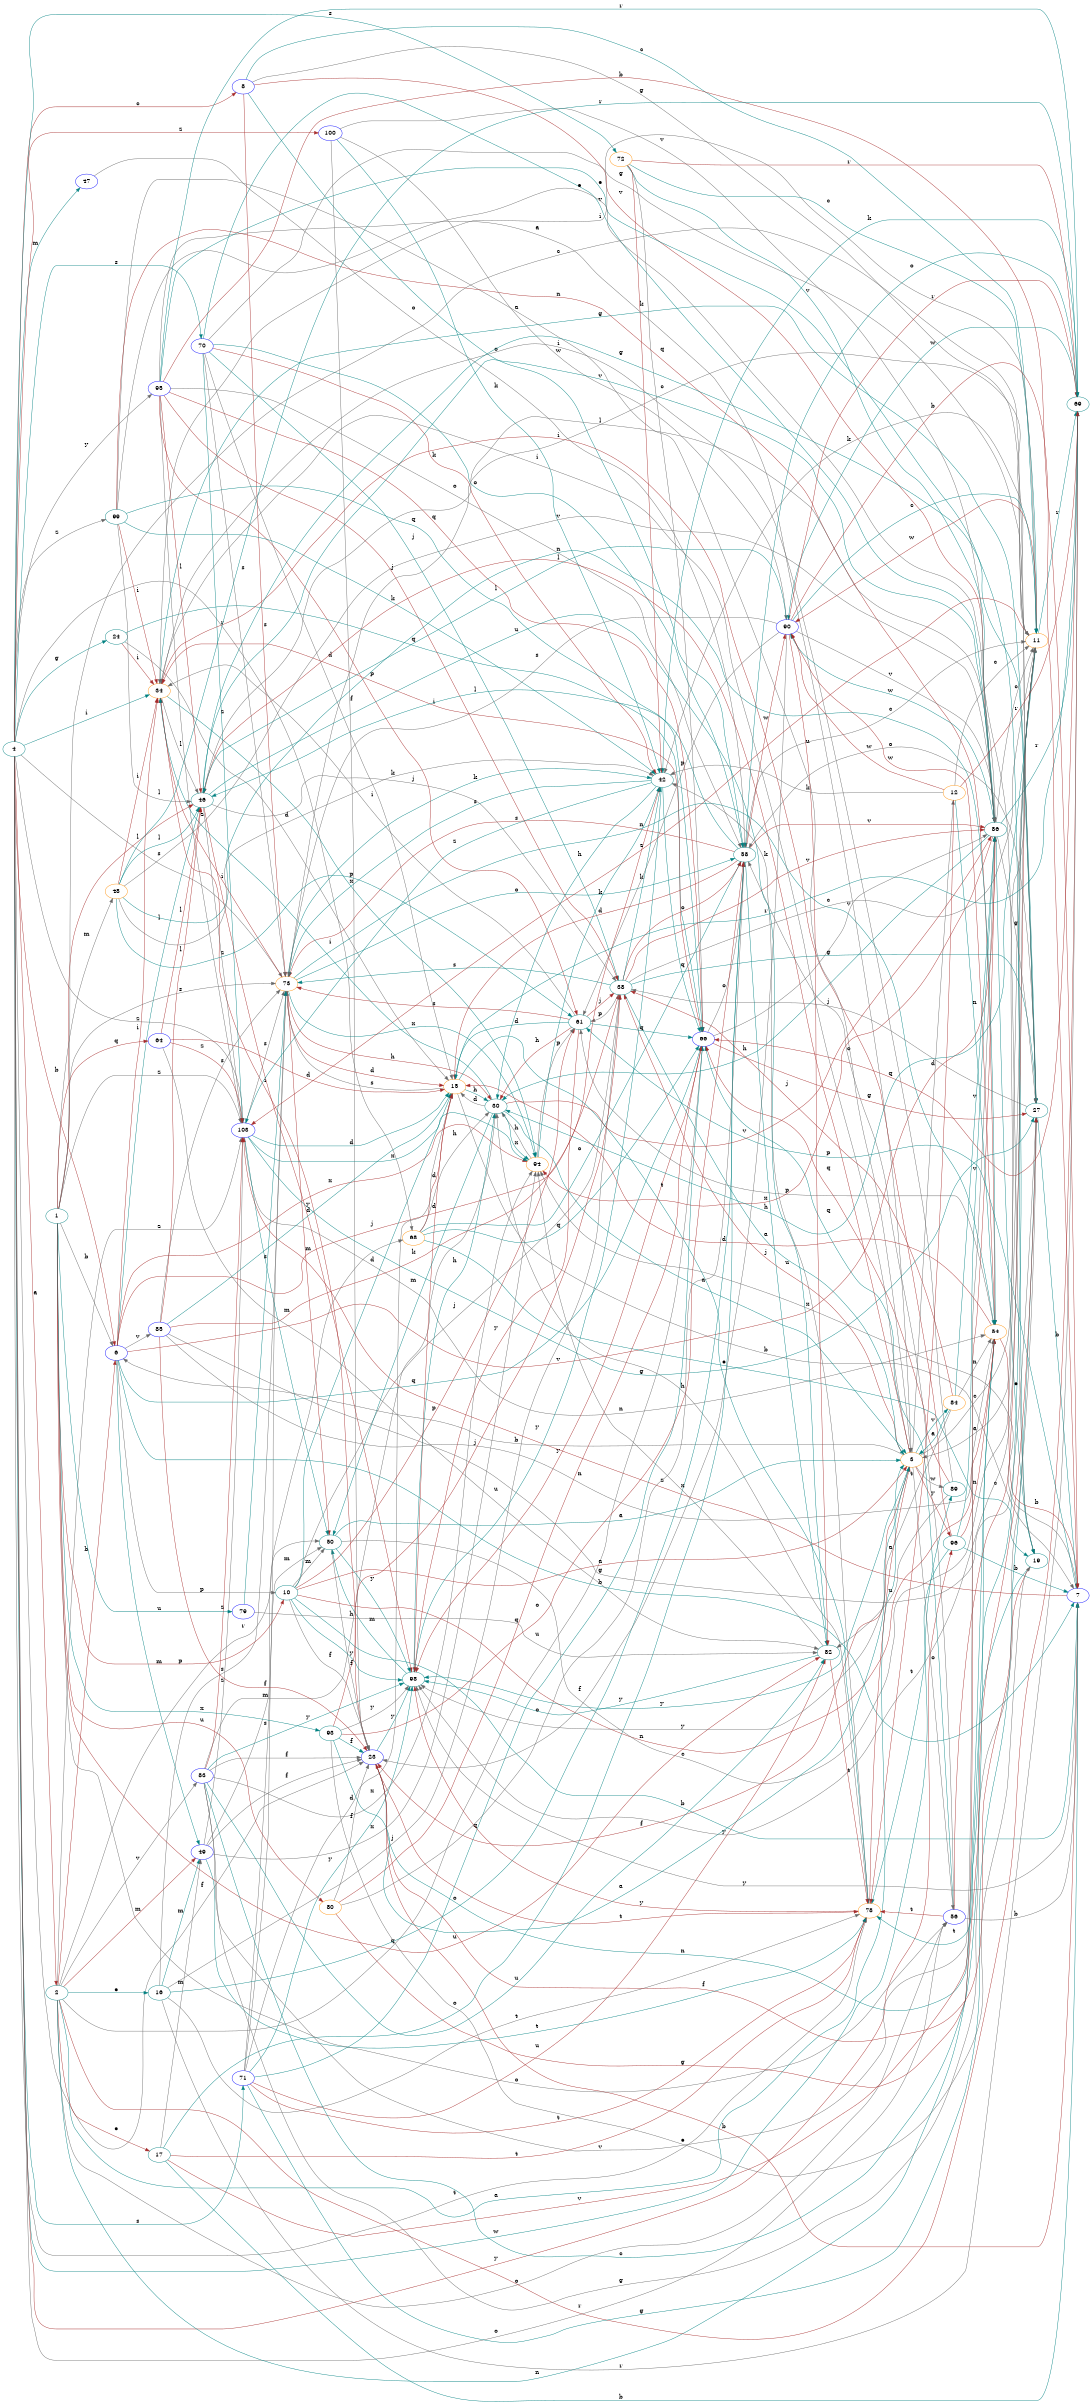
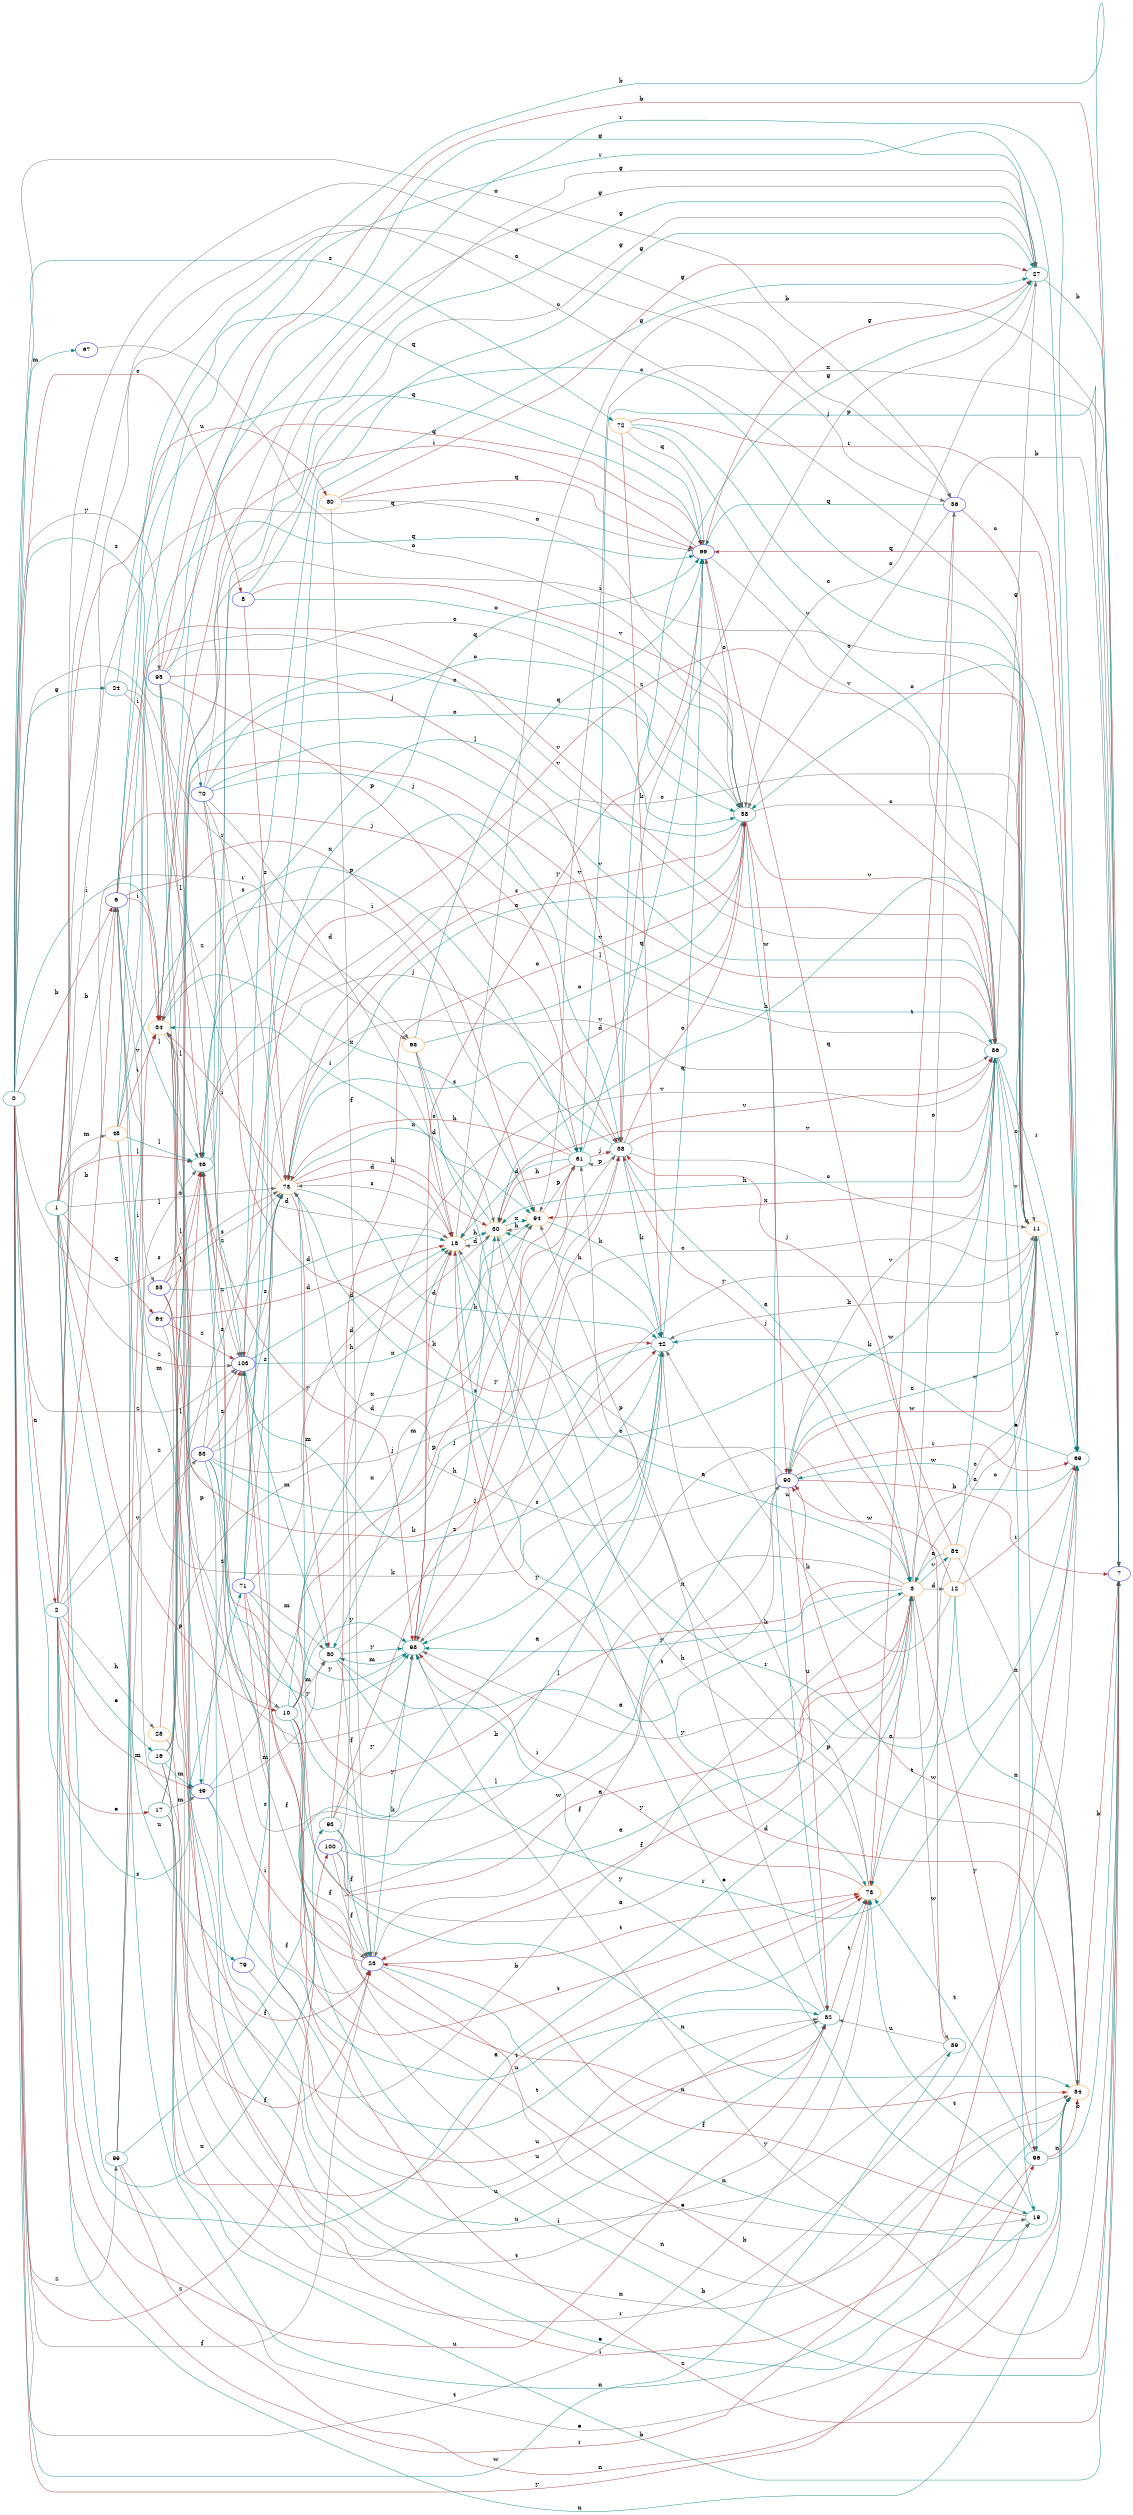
(87, 182) -> (87, 350)
(910, 316) -> none
(677, 448) -> (662, 1893)
(14, 749) -> (14, 1099)
(667, 812) -> (608, 1410)
(496, 1106) -> (496, 1229)
(976, 1189) -> (1030, 1602)
(928, 1406) -> (933, 1753)
none -> (159, 1734)
none -> (813, 1916)
